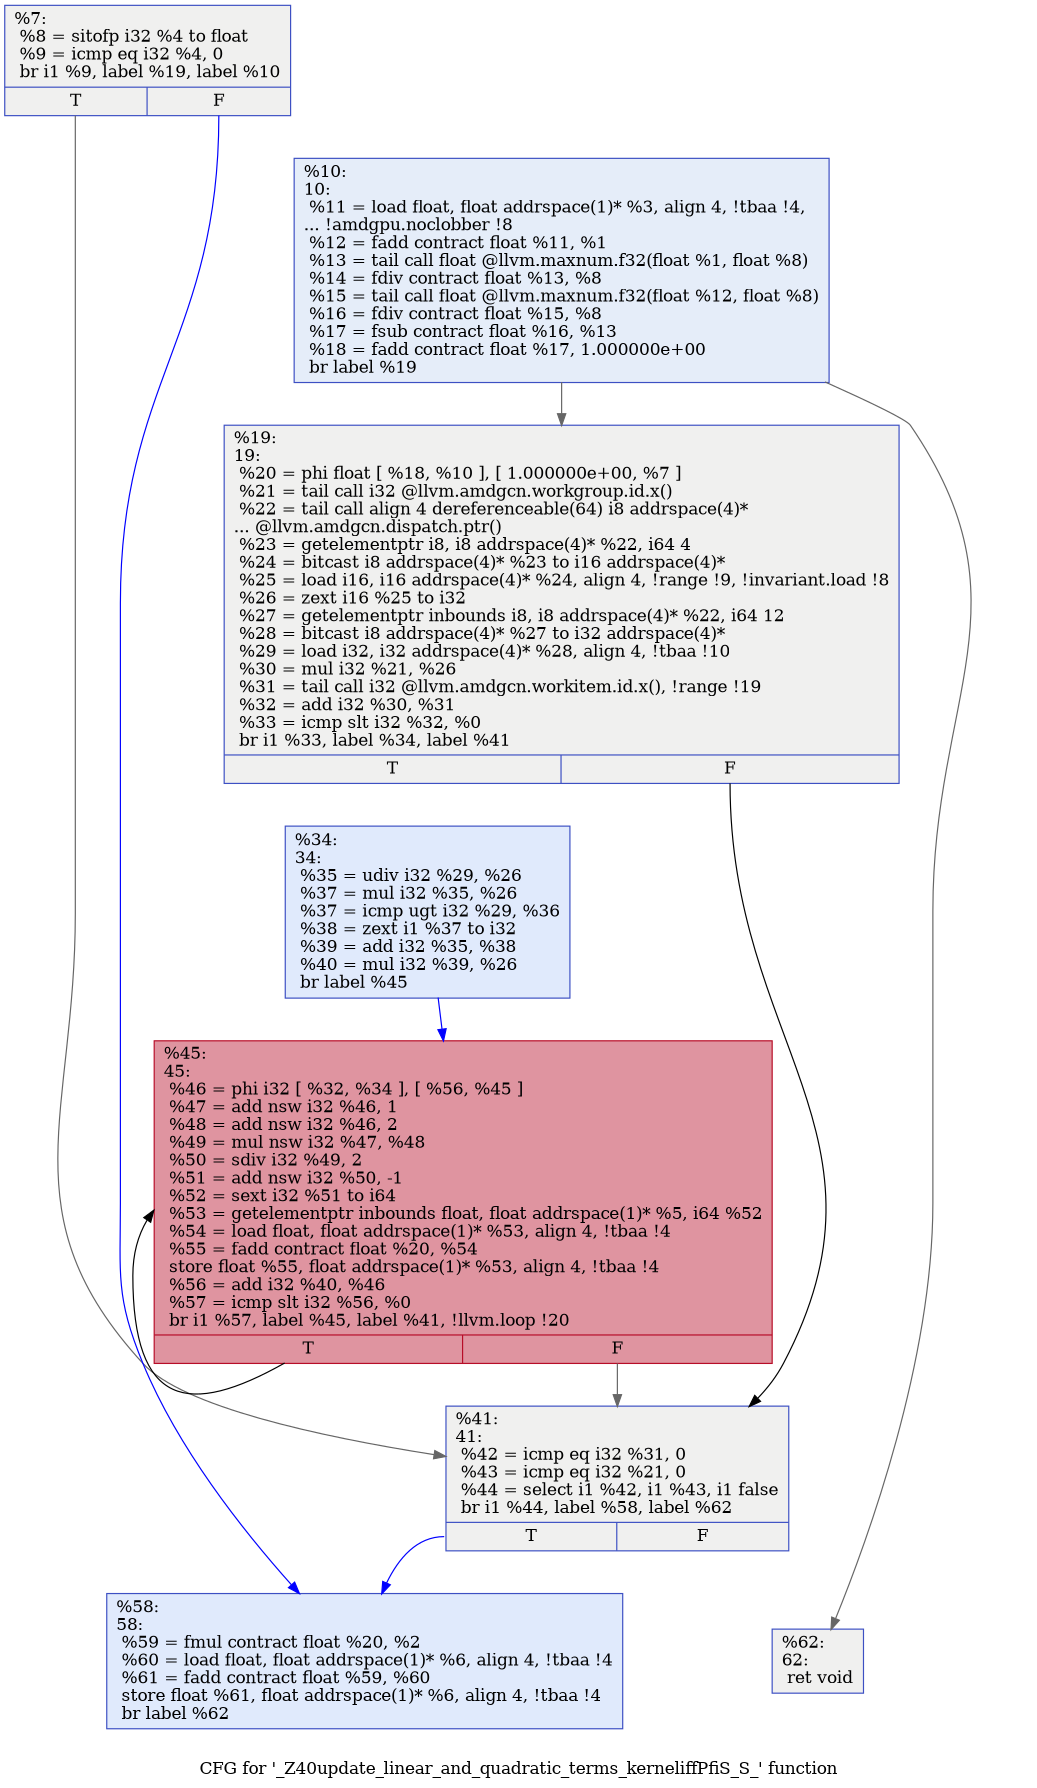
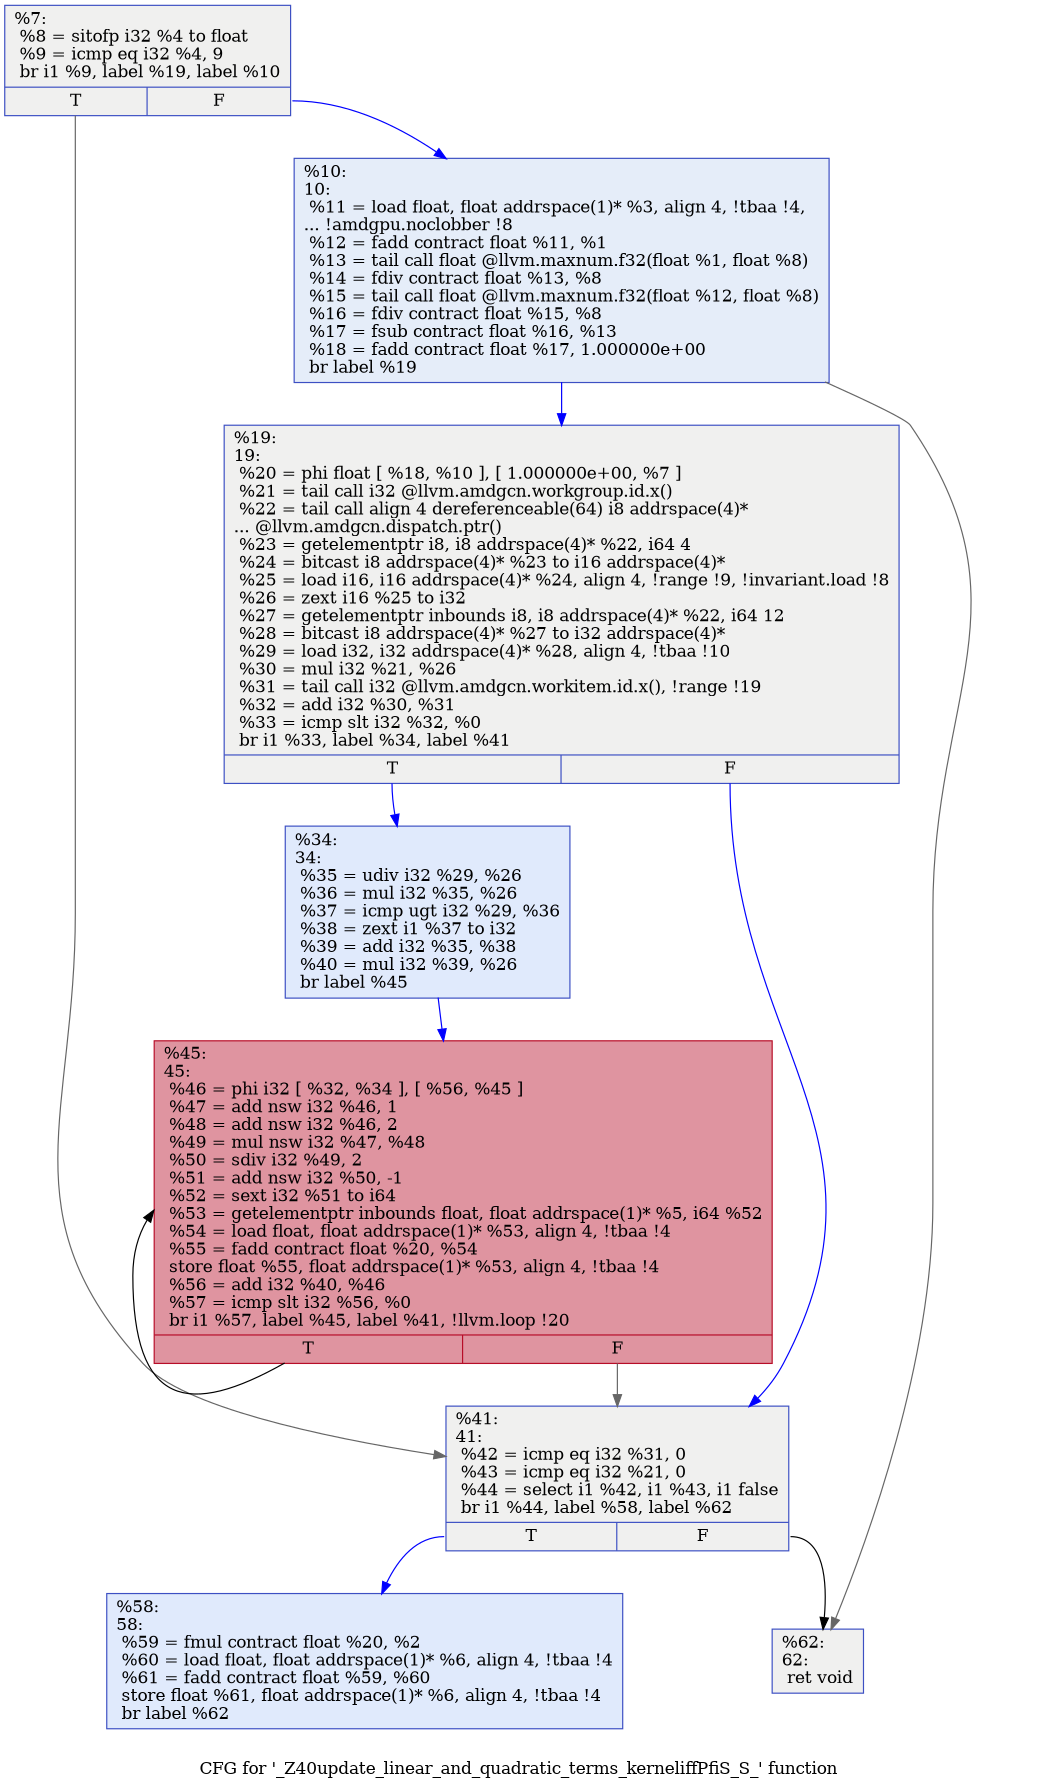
(119, 55) -> (119, 55)
(562, 398) -> (562, 398)
none -> (393, 799)
(120, 869) -> (368, 116)
(406, 894) -> (406, 894)
(805, 1094) -> (805, 1094)
none -> (822, 1568)
